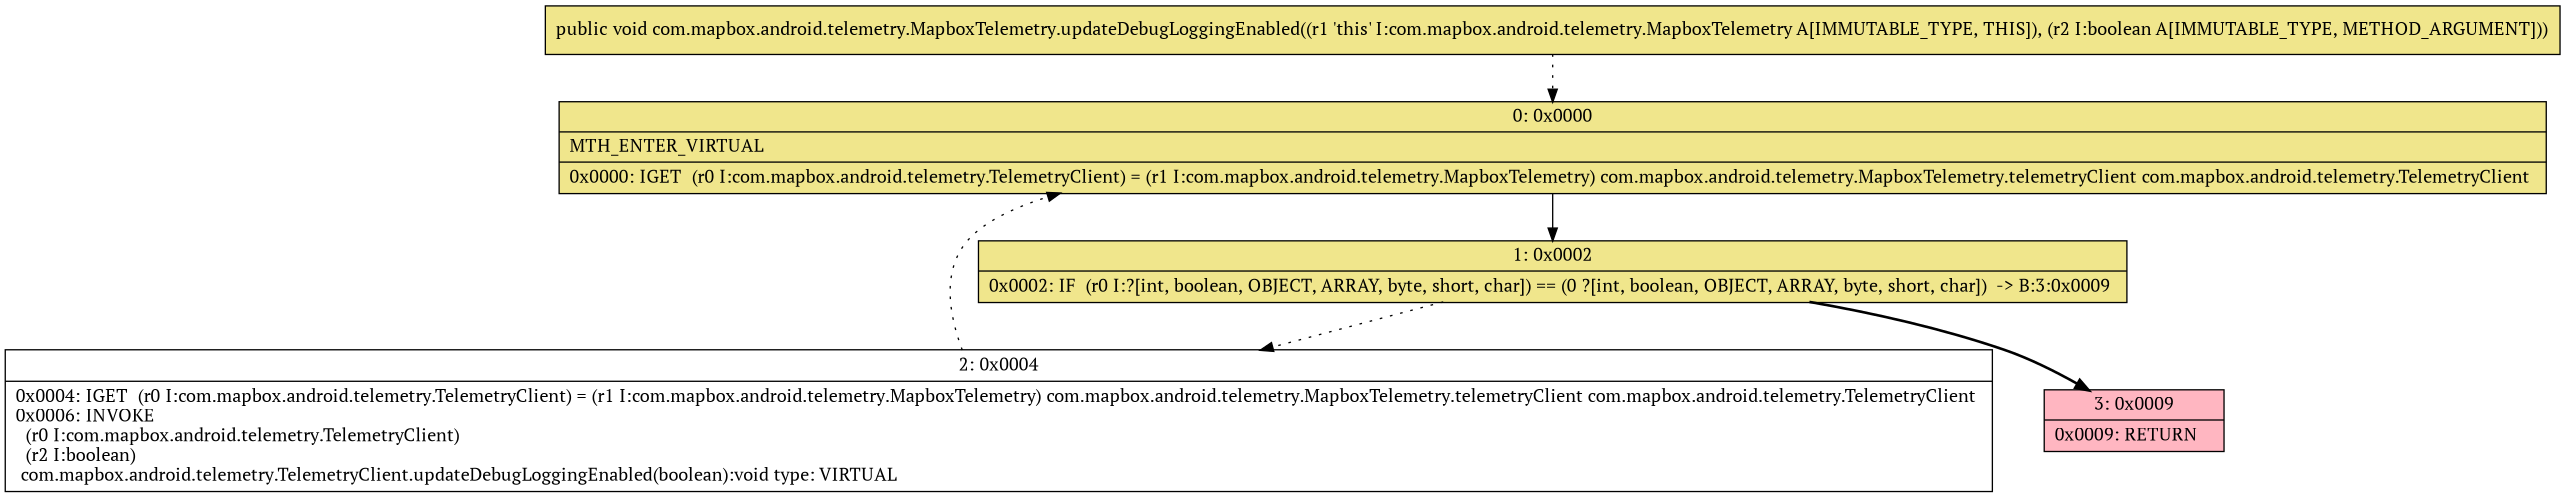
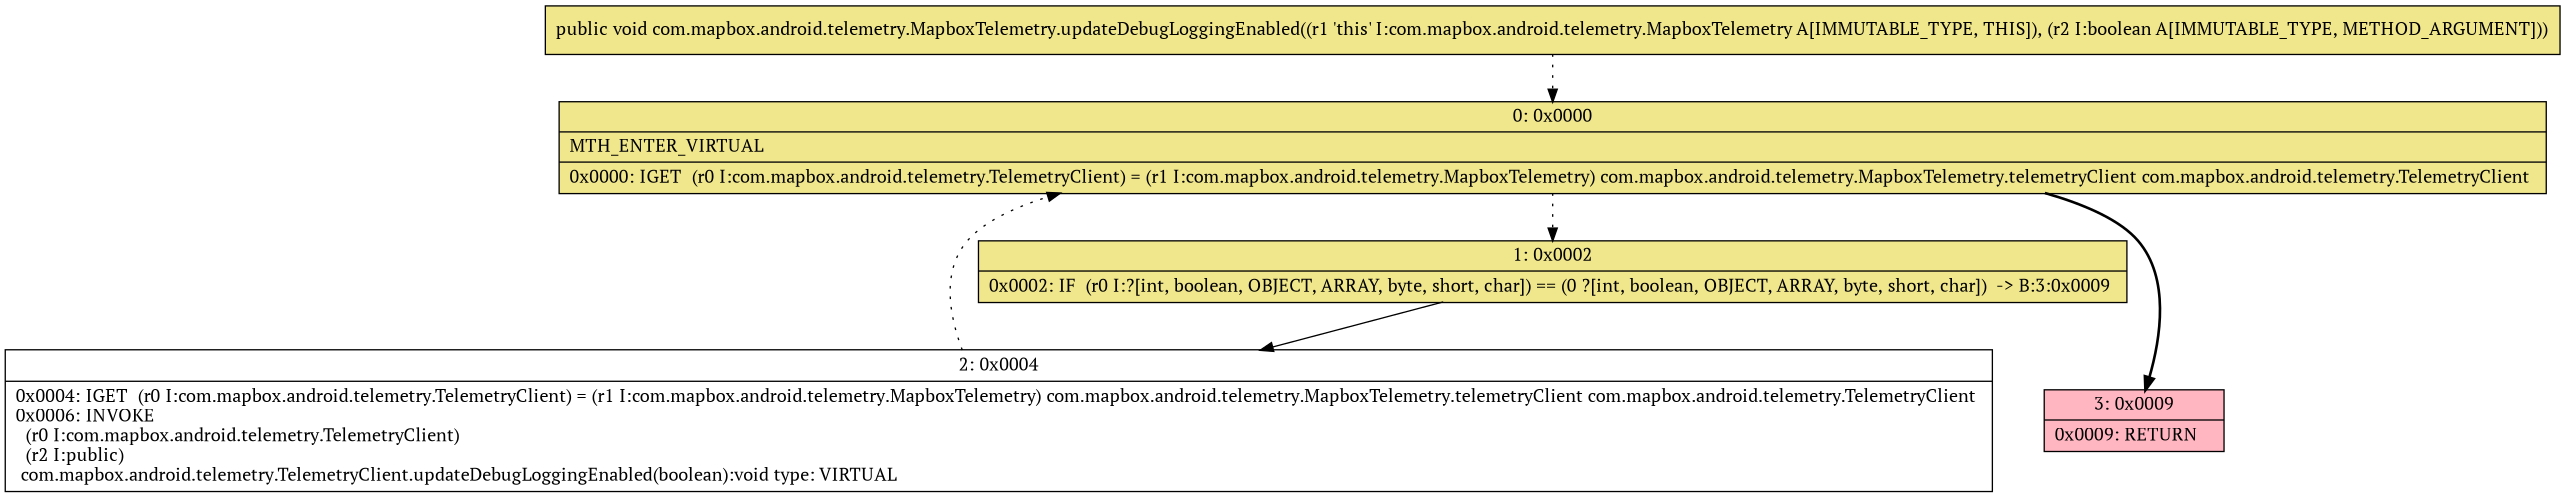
(1553, 211) -> (1553, 211)
(1358, 324) -> (1358, 324)
(1947, 332) -> (2148, 256)
(76, 455) -> (70, 455)
